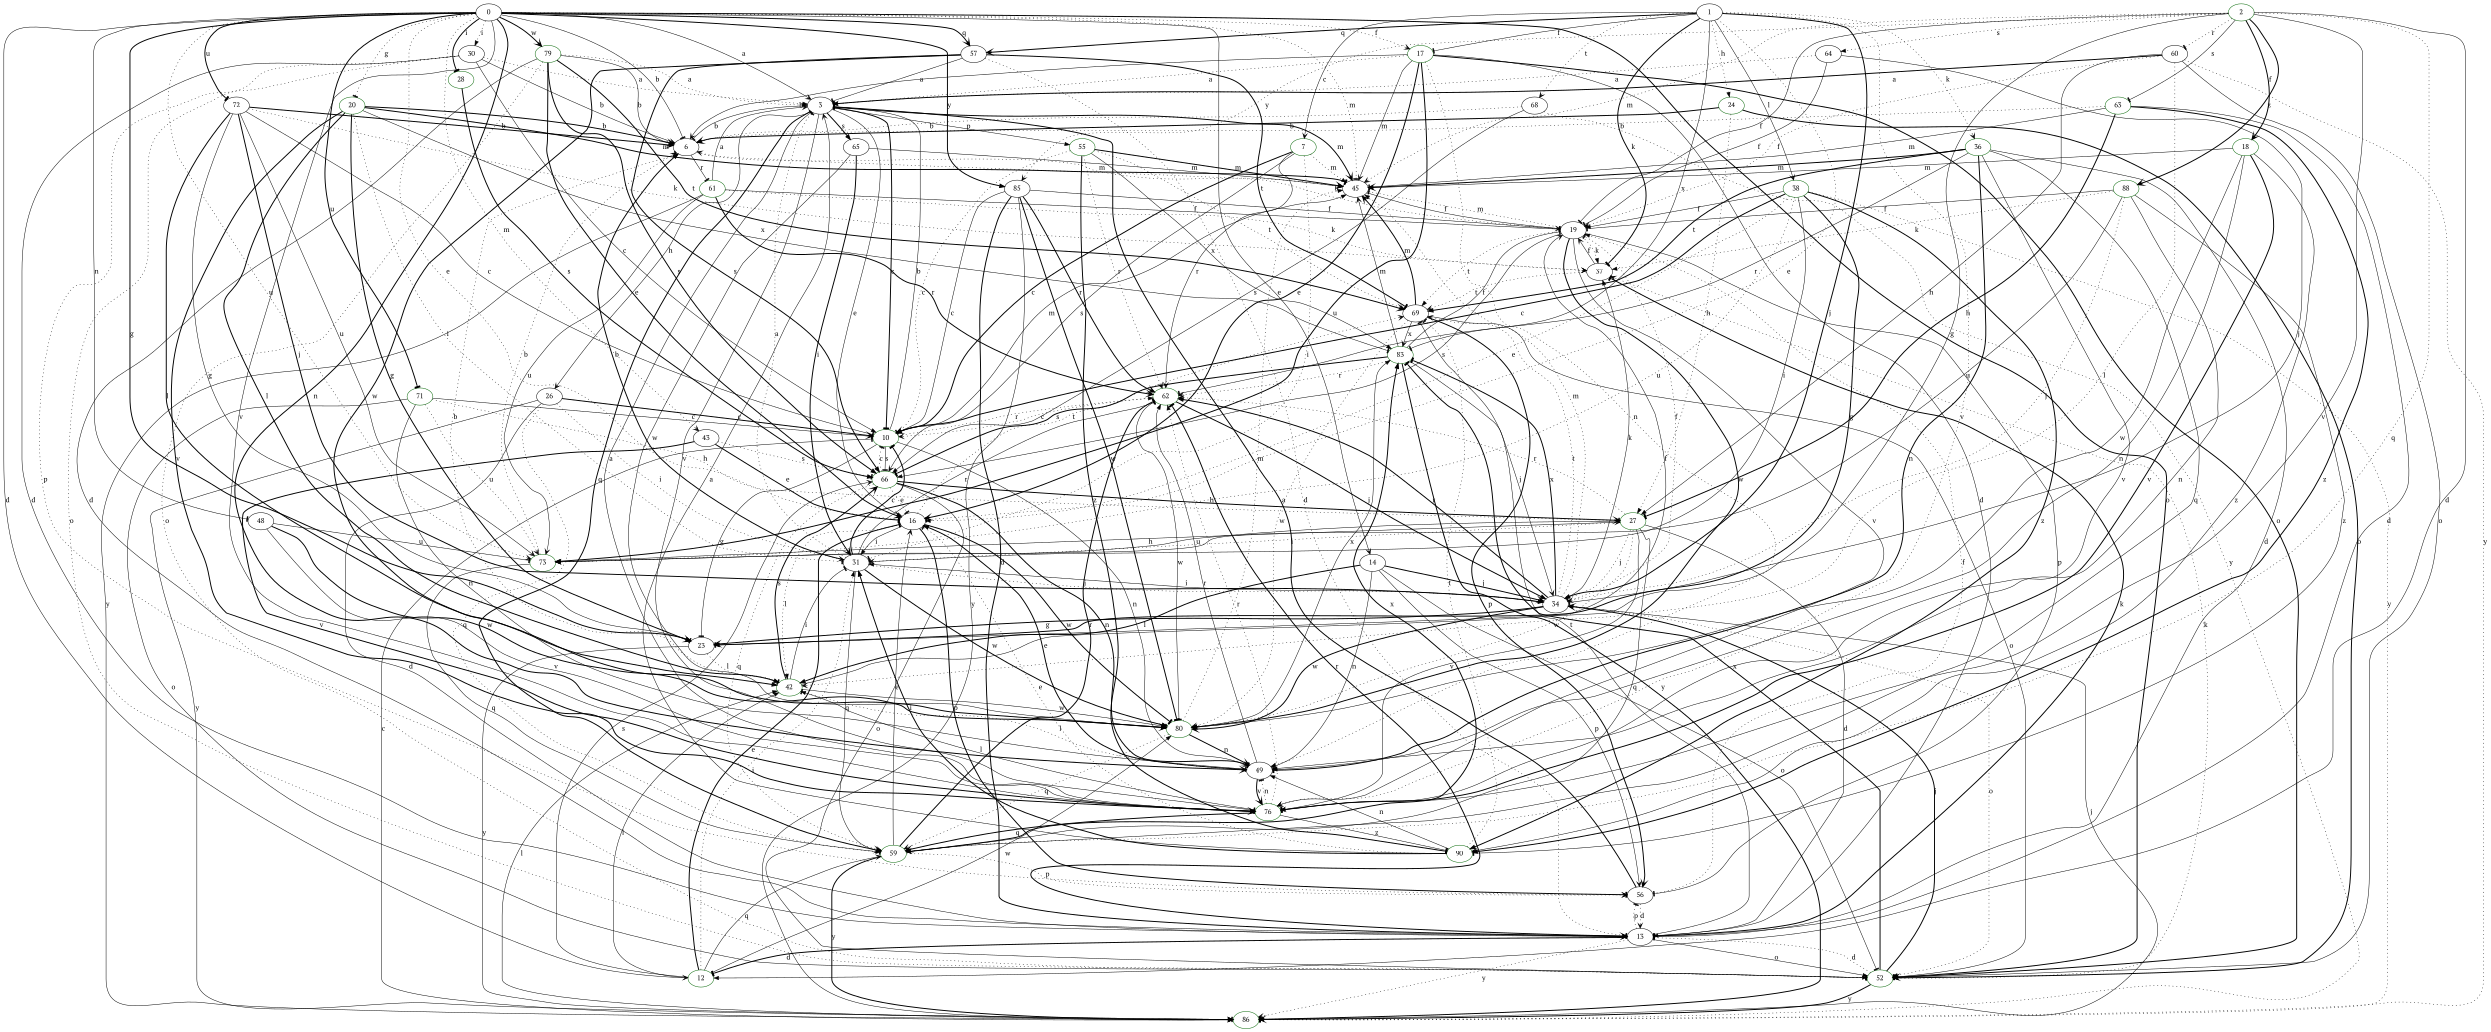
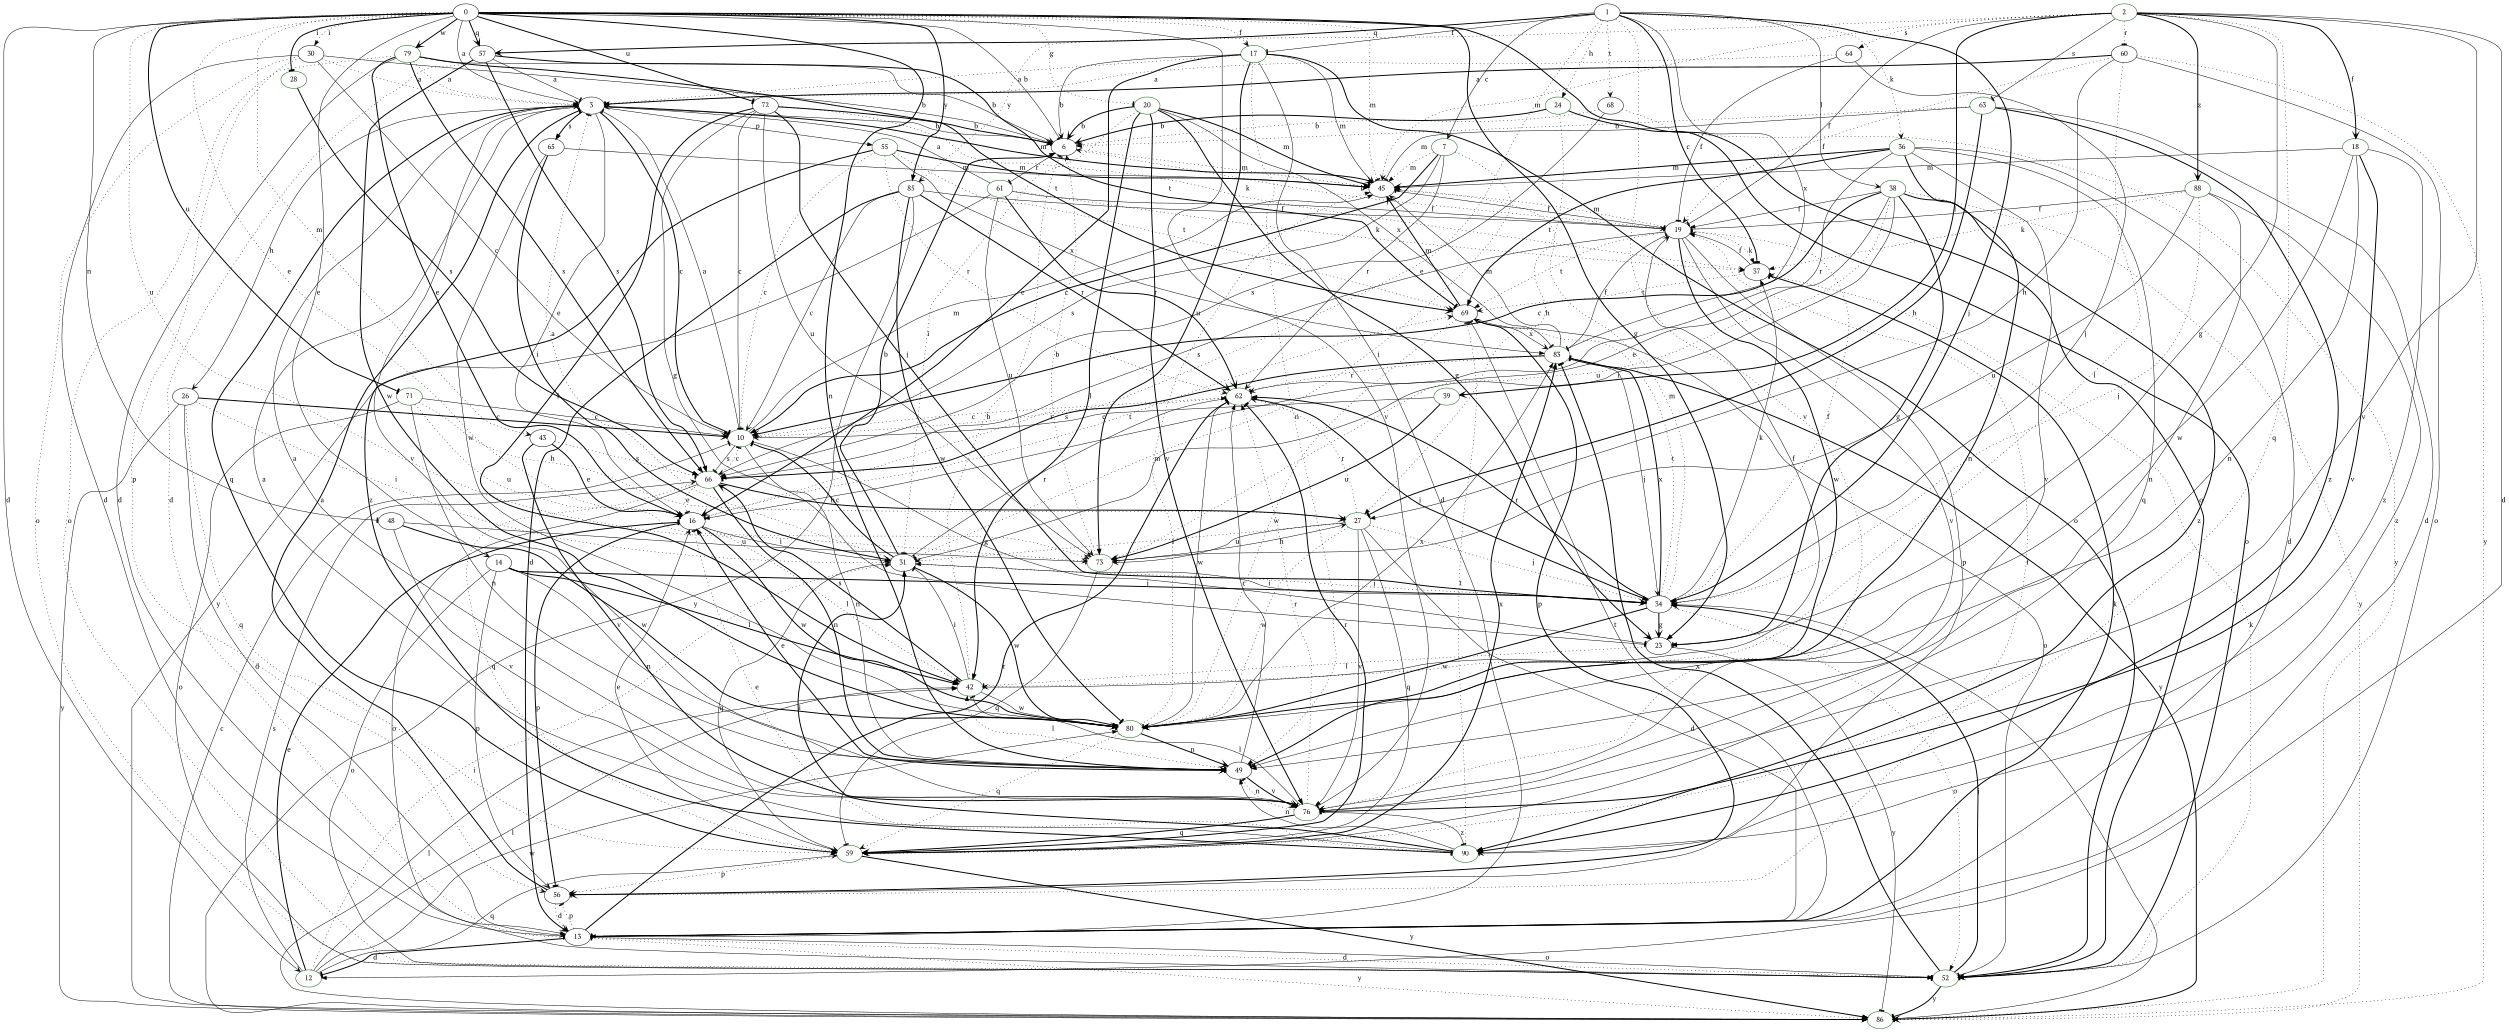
(1634, 147) -> (1688, 147)
(919, 272) -> (704, 272)
(1397, 395) -> (1323, 394)
none -> (1447, 397)
